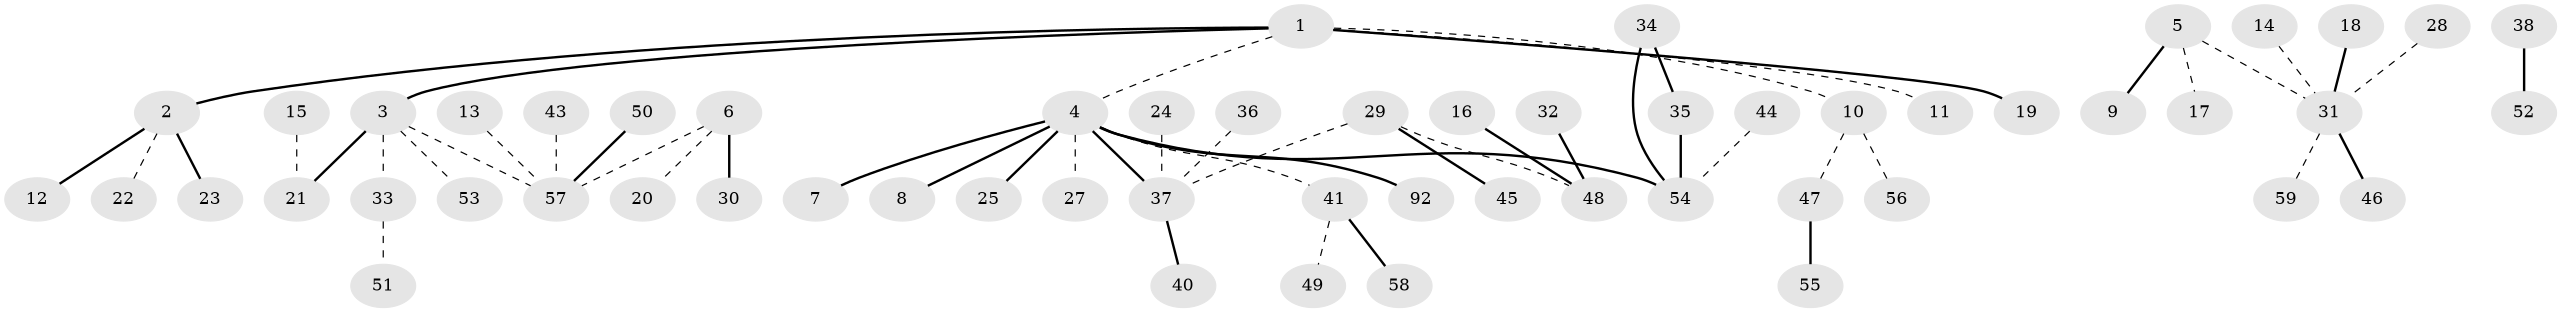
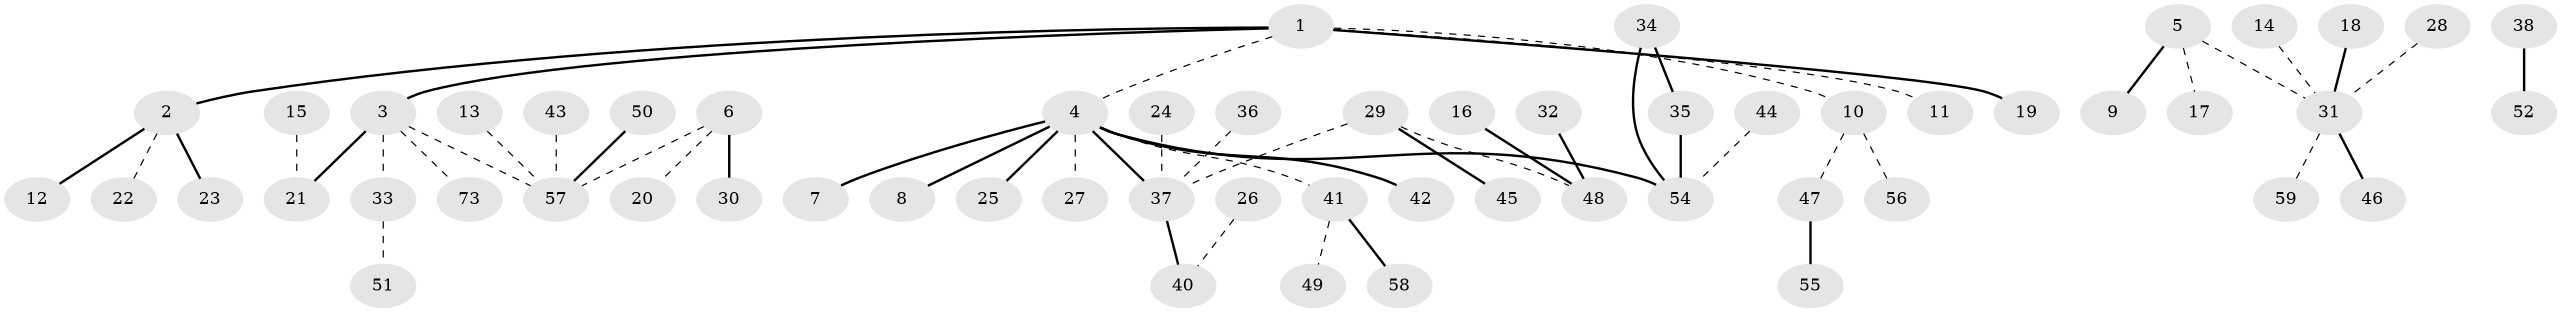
(470, 199) -> (470, 199)
none -> (1248, 199)
(1421, 199) -> (1421, 199)
